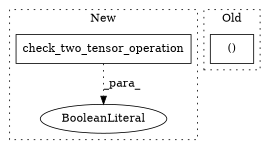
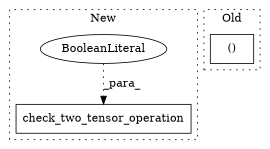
(104, 80) -> (104, 80)
